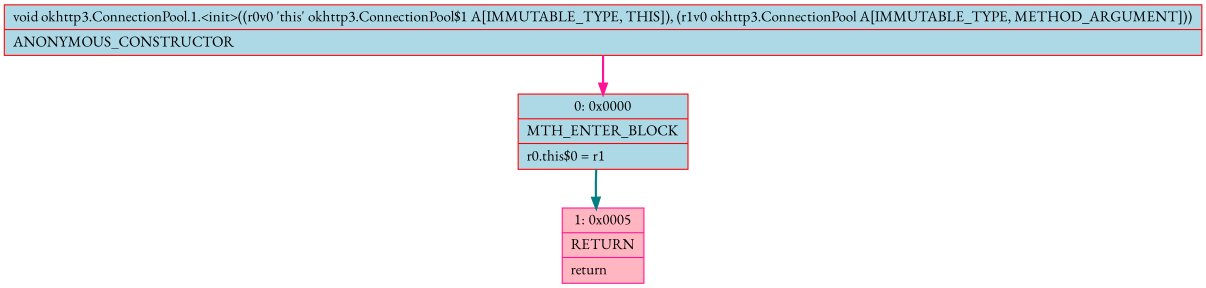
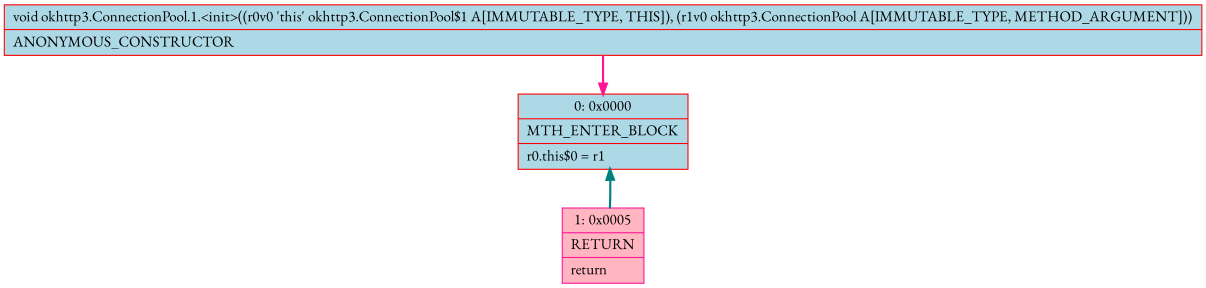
(596, 183) -> (610, 194)
